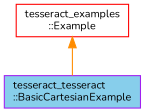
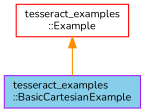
(72, 92) -> (72, 92)
